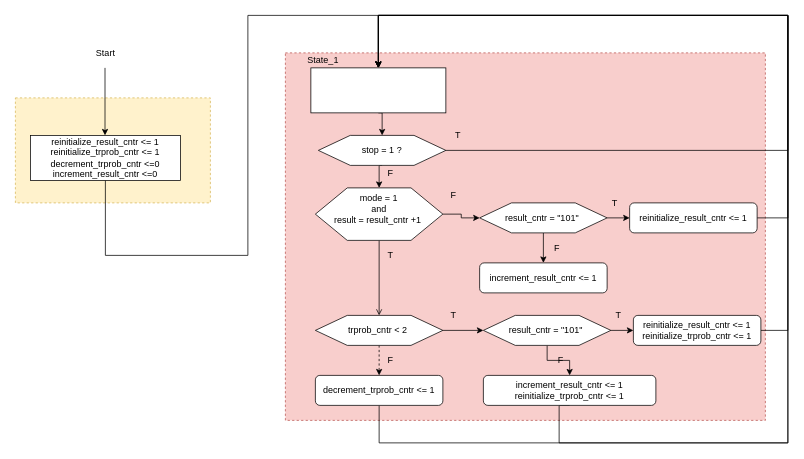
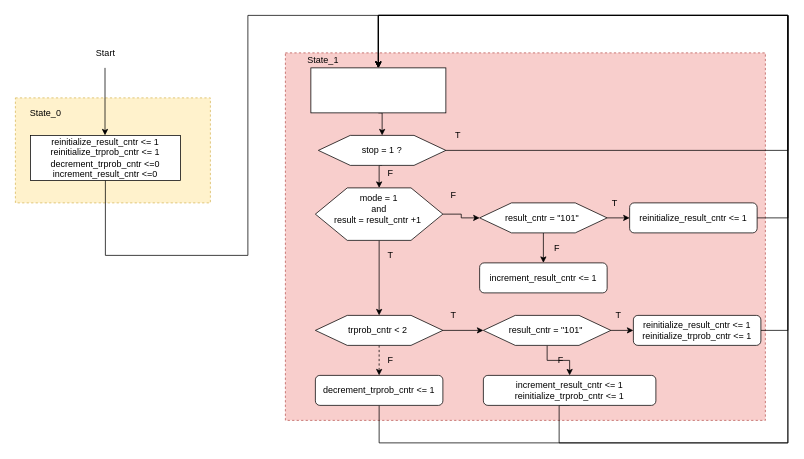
none -> (45, 113)
(379, 310) -> (379, 309)
